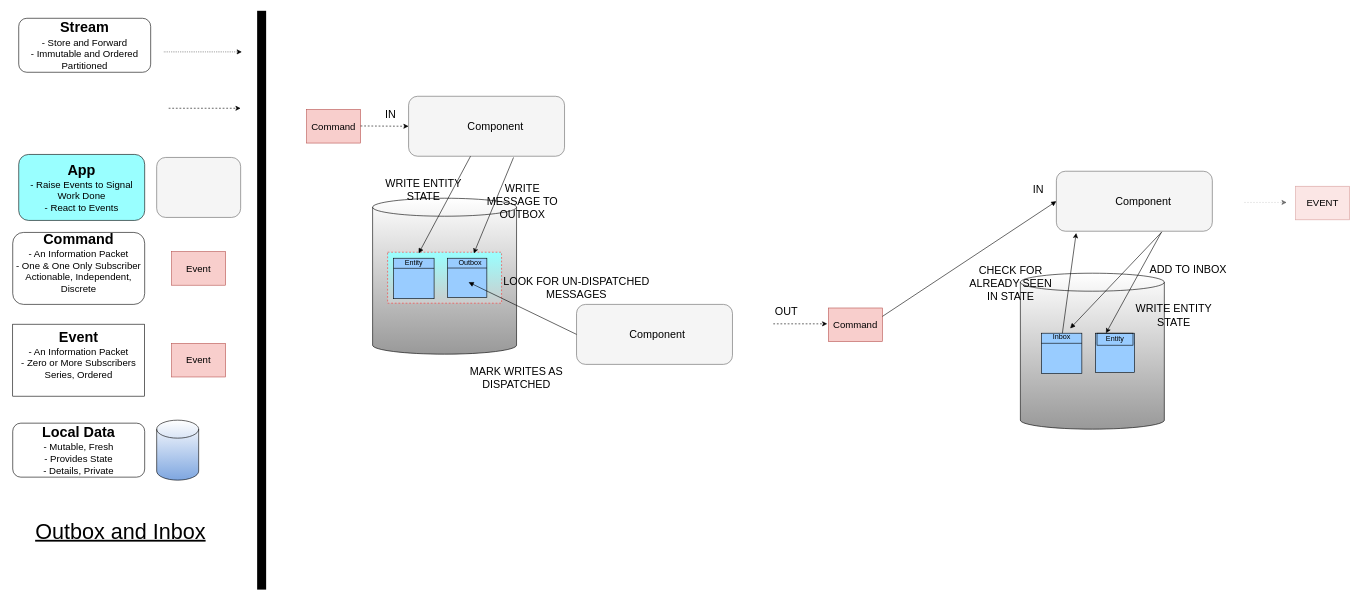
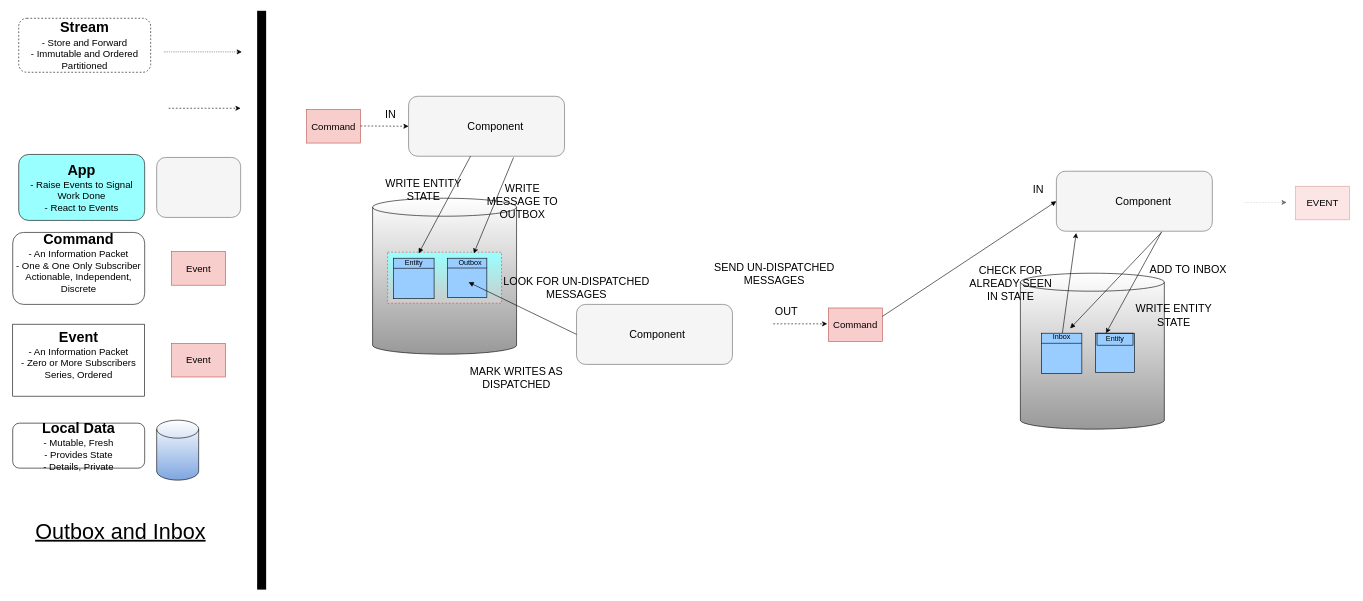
(84, 45) -> (84, 45)
none -> (774, 274)
(78, 450) -> (78, 446)
